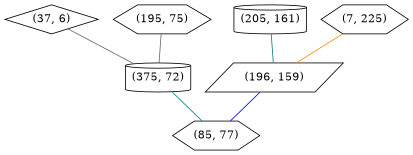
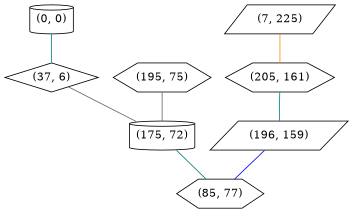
none -> (52, 19)
(270, 19) -> (280, 77)
(365, 19) -> (280, 19)
(320, 48) -> (280, 48)
(158, 77) -> (162, 136)
